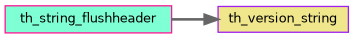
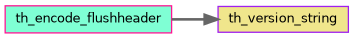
(88, 19) -> (88, 19)
